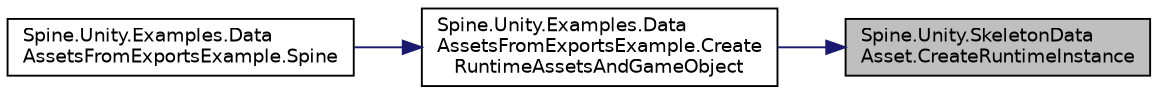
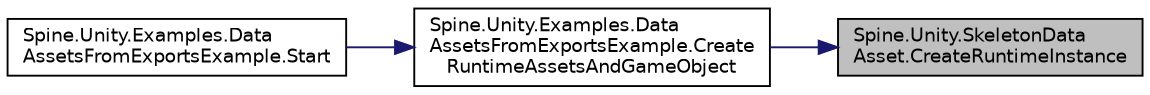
(181, 47) -> (177, 47)
